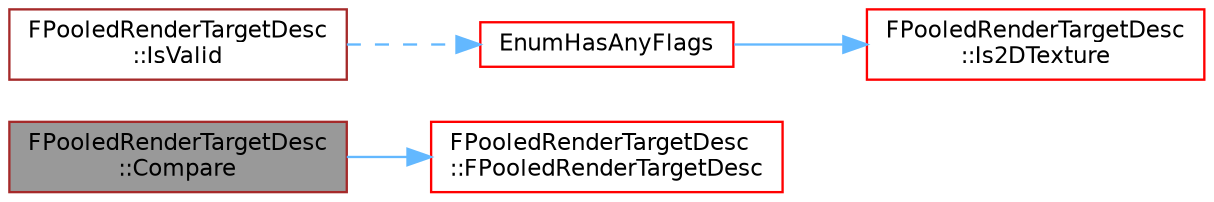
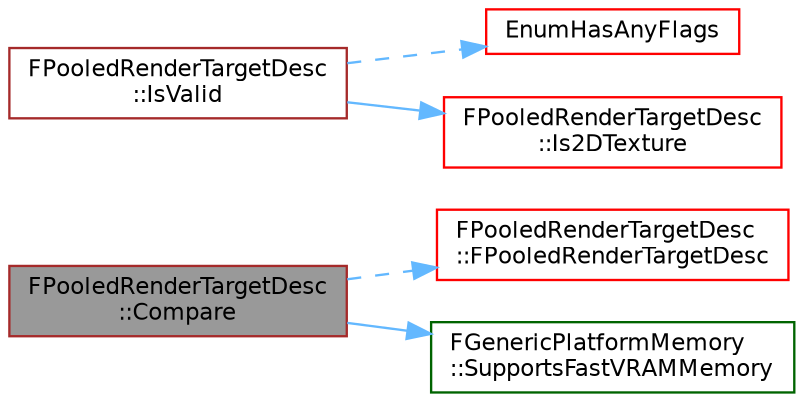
(788, 45) -> (383, 106)
(377, 157) -> (380, 275)
none -> (613, 357)
